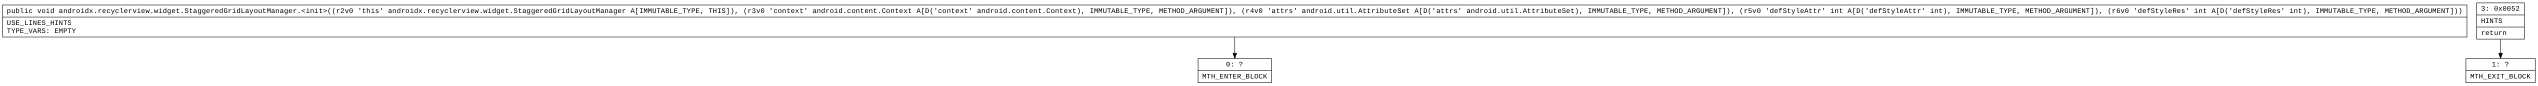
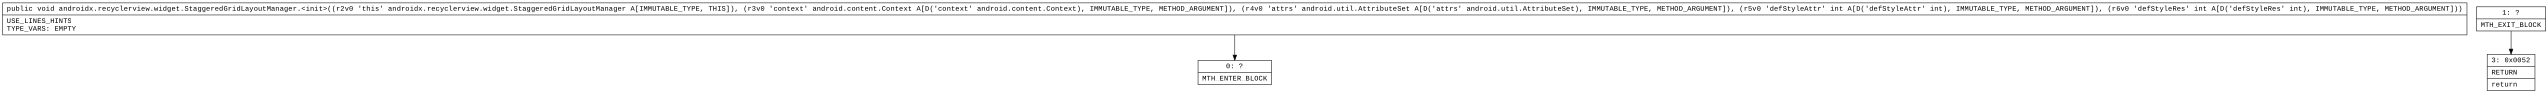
(2492, 21) -> (2505, 72)
(2501, 46) -> (2511, 40)
